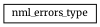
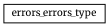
(50, 14) -> (55, 14)
